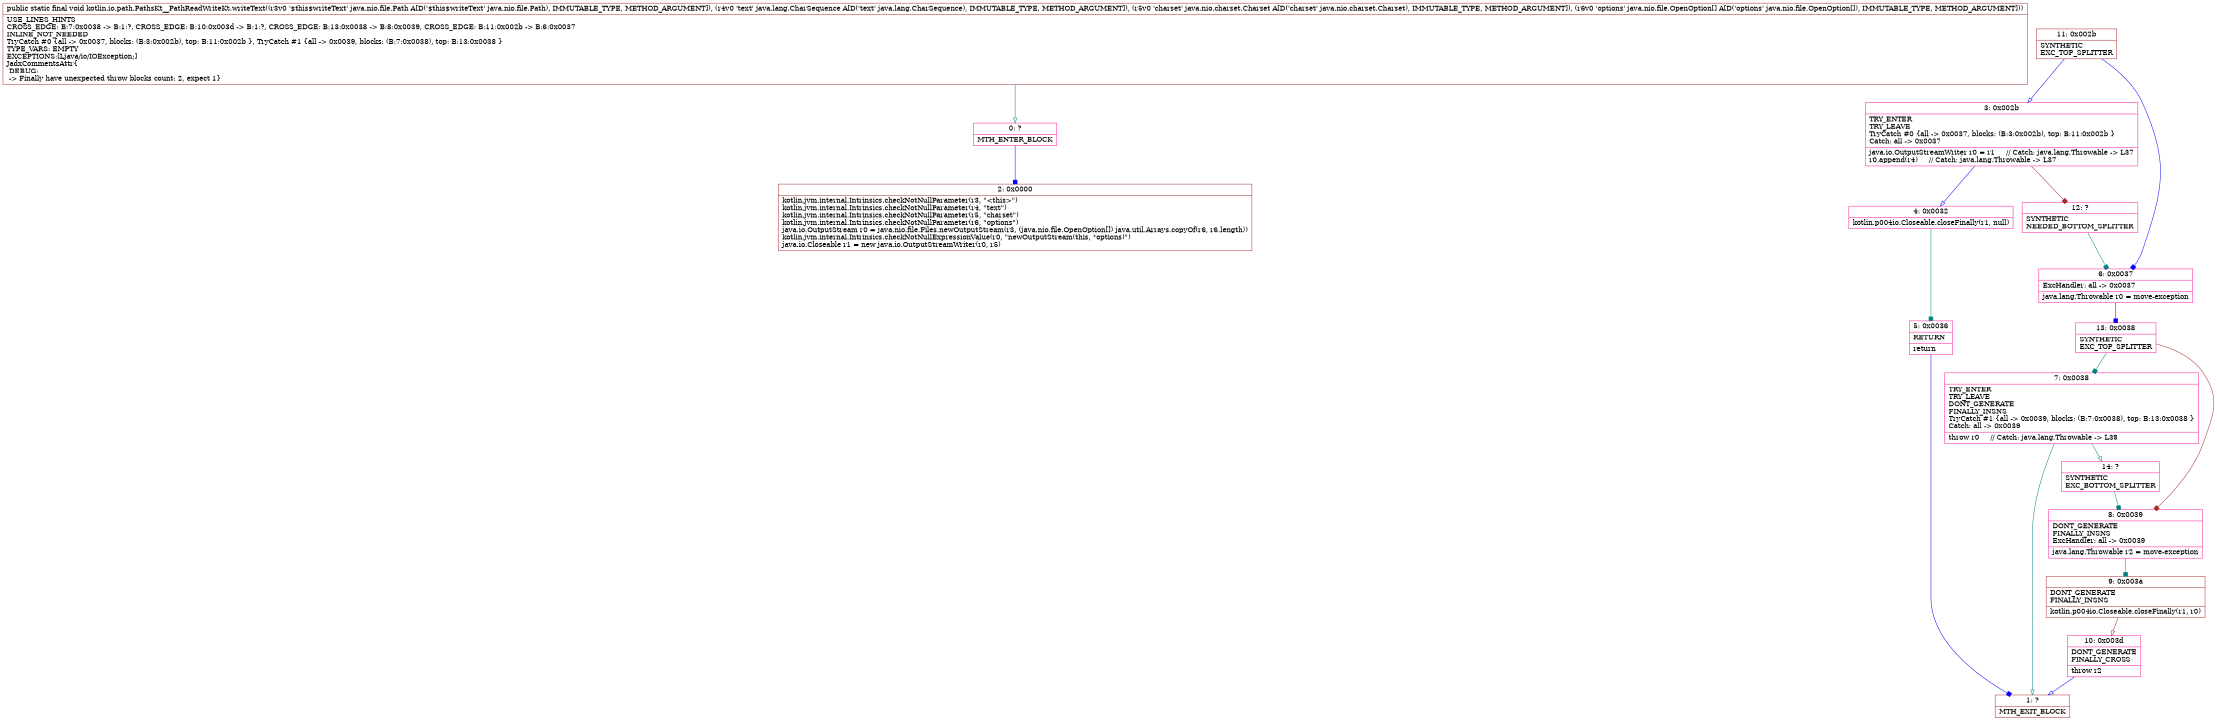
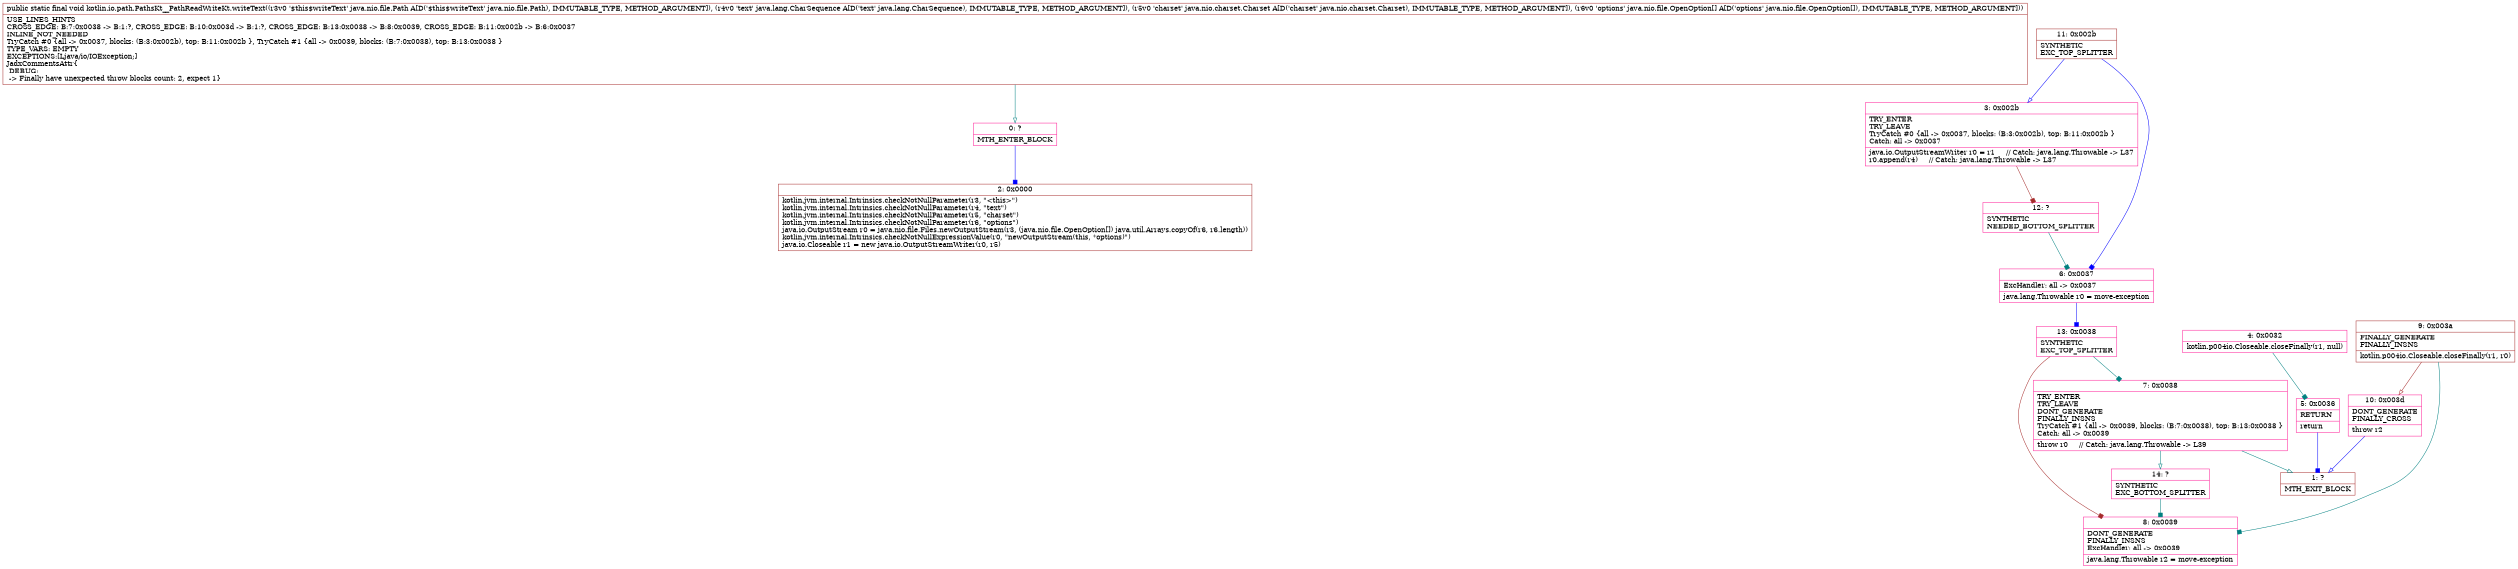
(1959, 184) -> none
(2126, 565) -> (2384, 489)
(2083, 593) -> (2398, 338)
